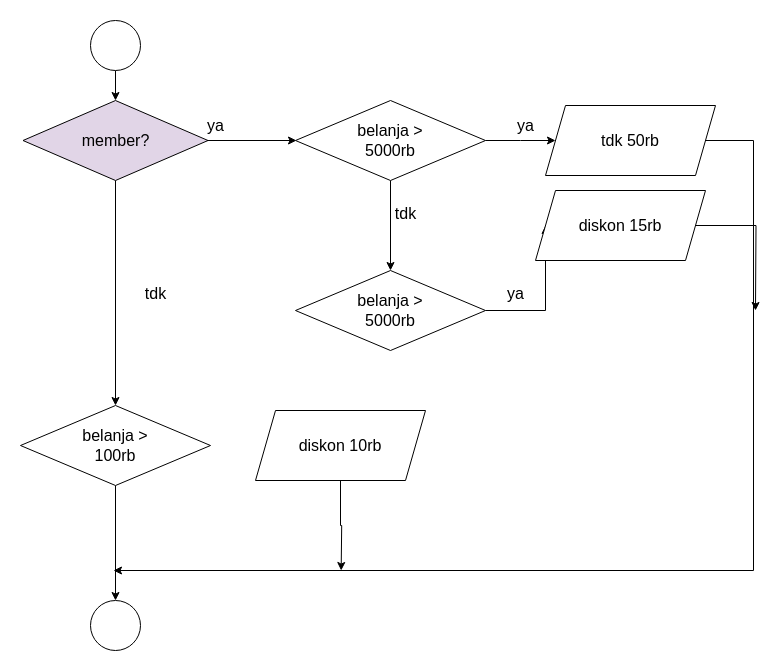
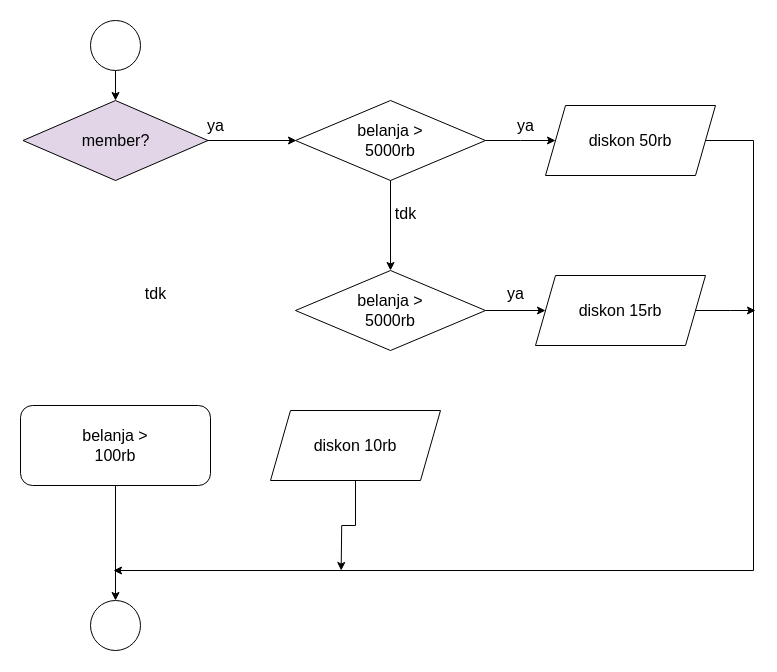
(631, 141) -> (631, 141)
(621, 226) -> (621, 311)
(116, 290) -> none
(116, 446) -> (116, 446)
(341, 446) -> (356, 446)
